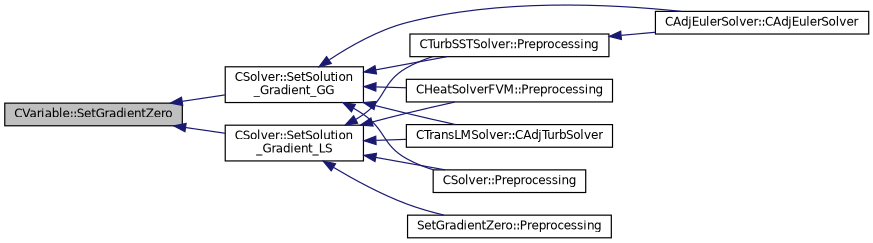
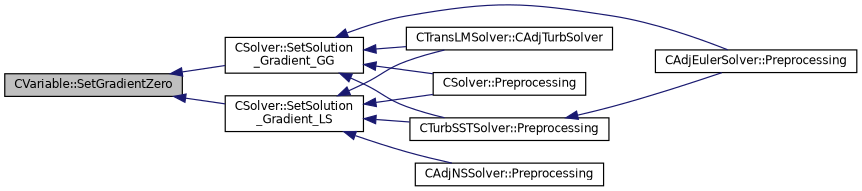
(762, 23) -> (756, 61)
(509, 91) -> none
(509, 226) -> (509, 174)
